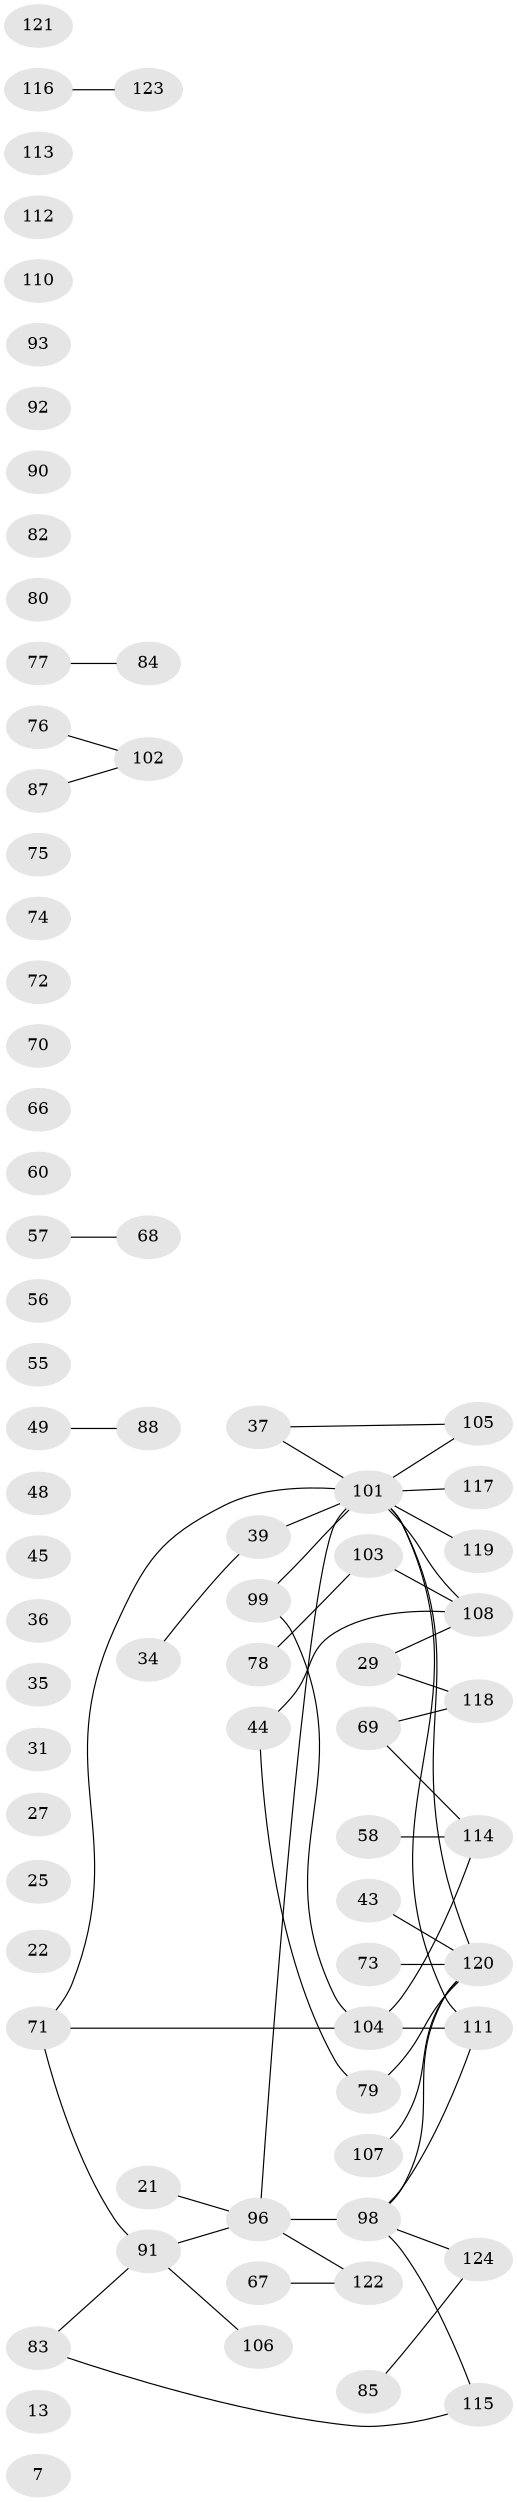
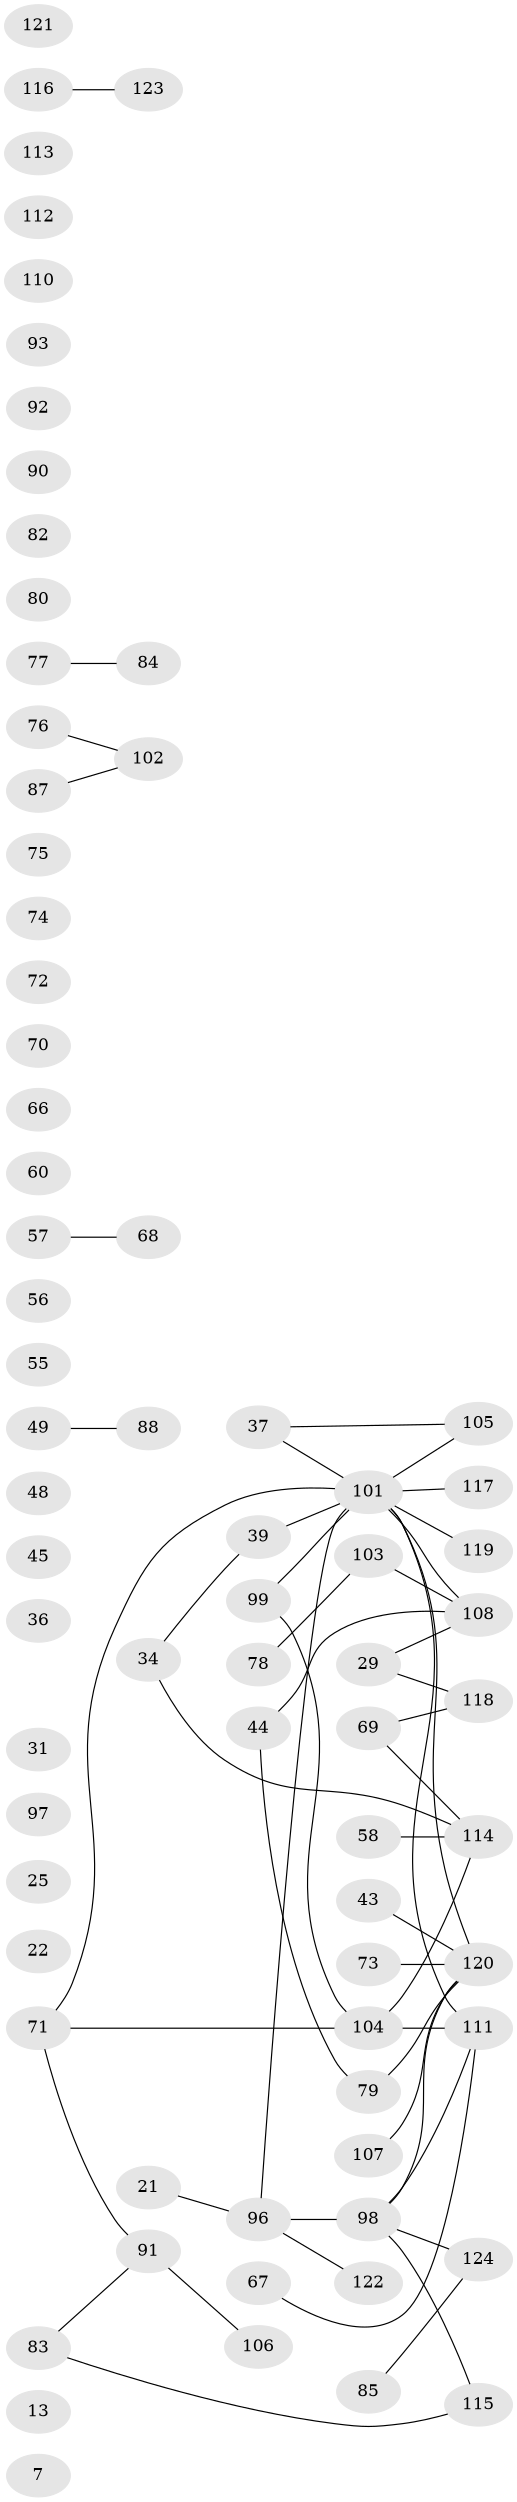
(38, 1685) -> none
none -> (286, 1786)
(38, 1815) -> (38, 1815)
(203, 2235) -> none
(313, 2283) -> (434, 2259)
